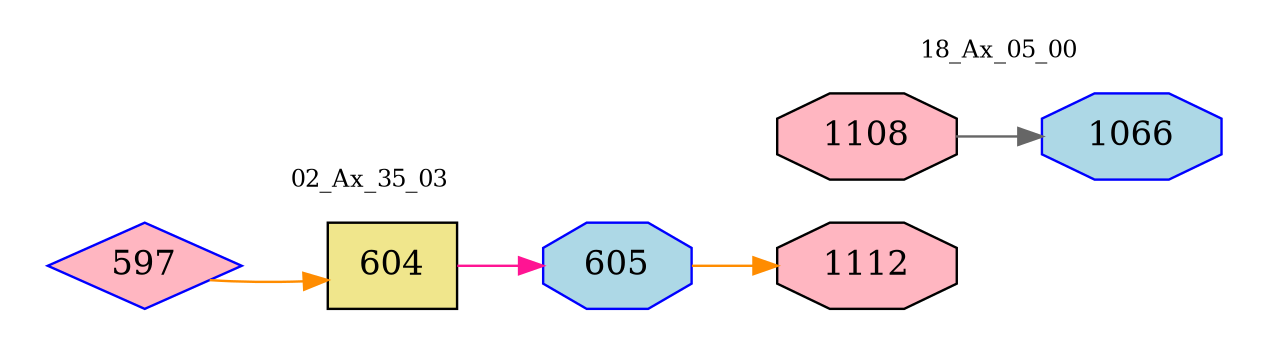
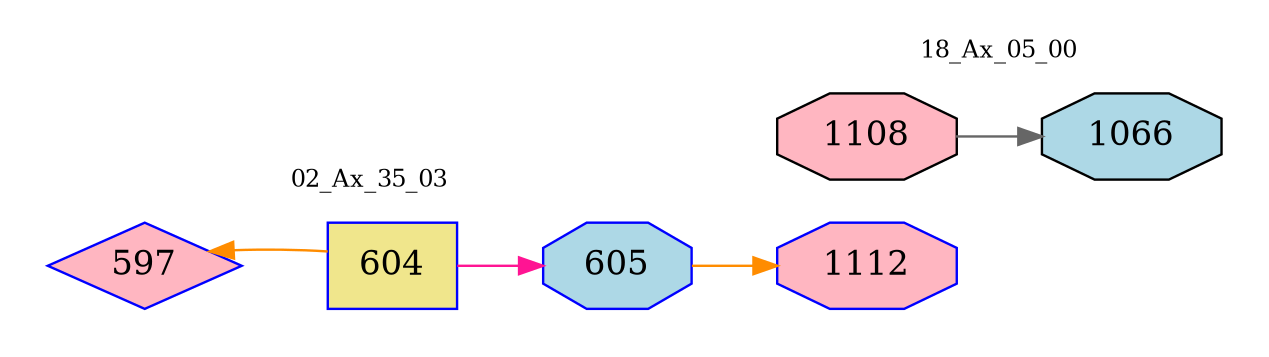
(1132, 136) -> (1132, 136)
(392, 266) -> (392, 266)
(867, 266) -> (867, 266)
(257, 282) -> (281, 250)
